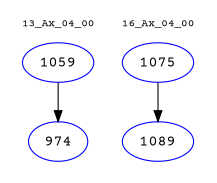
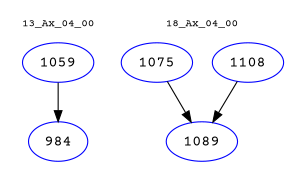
(159, 24) -> (202, 24)
none -> (248, 63)
(58, 142) -> (58, 142)
